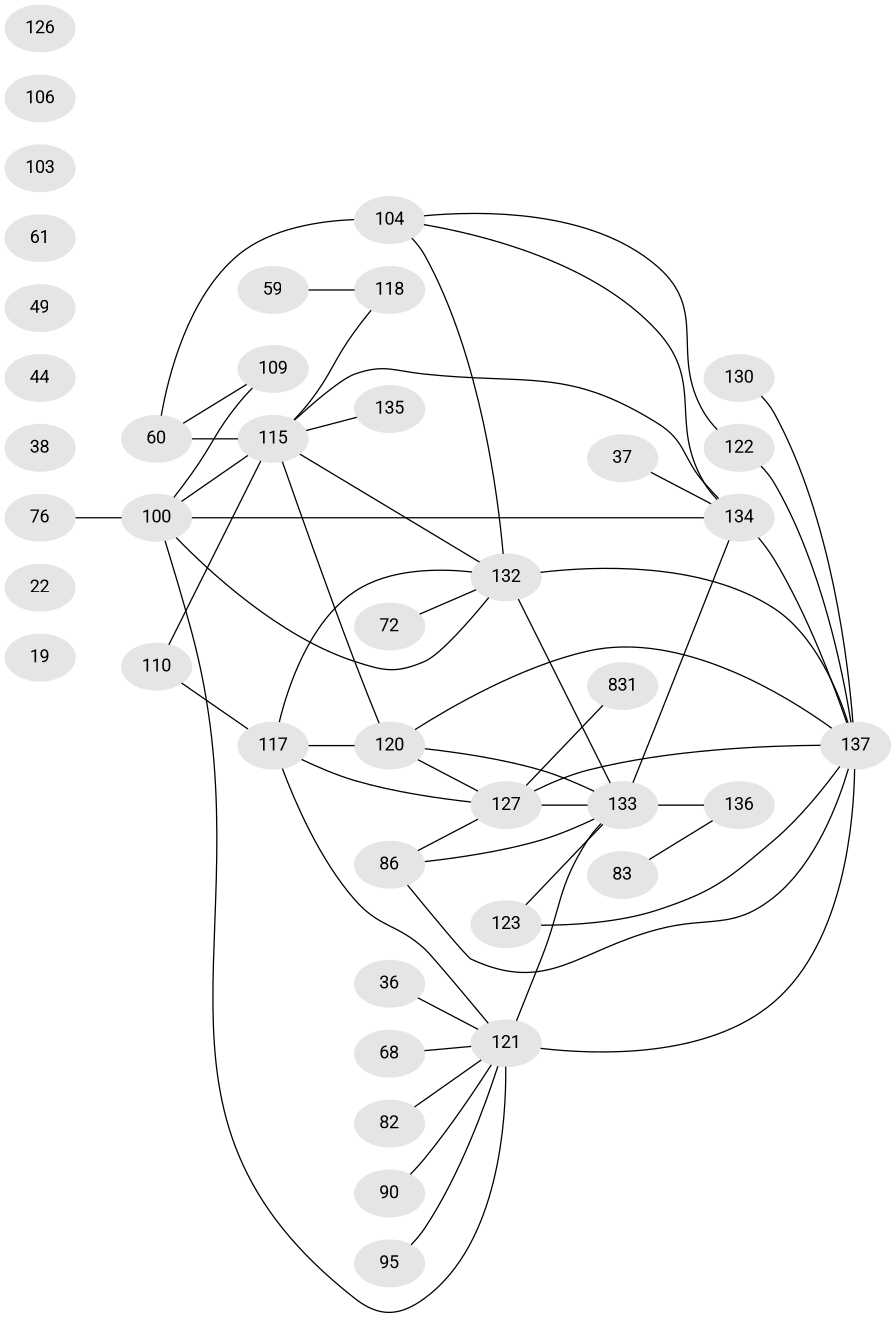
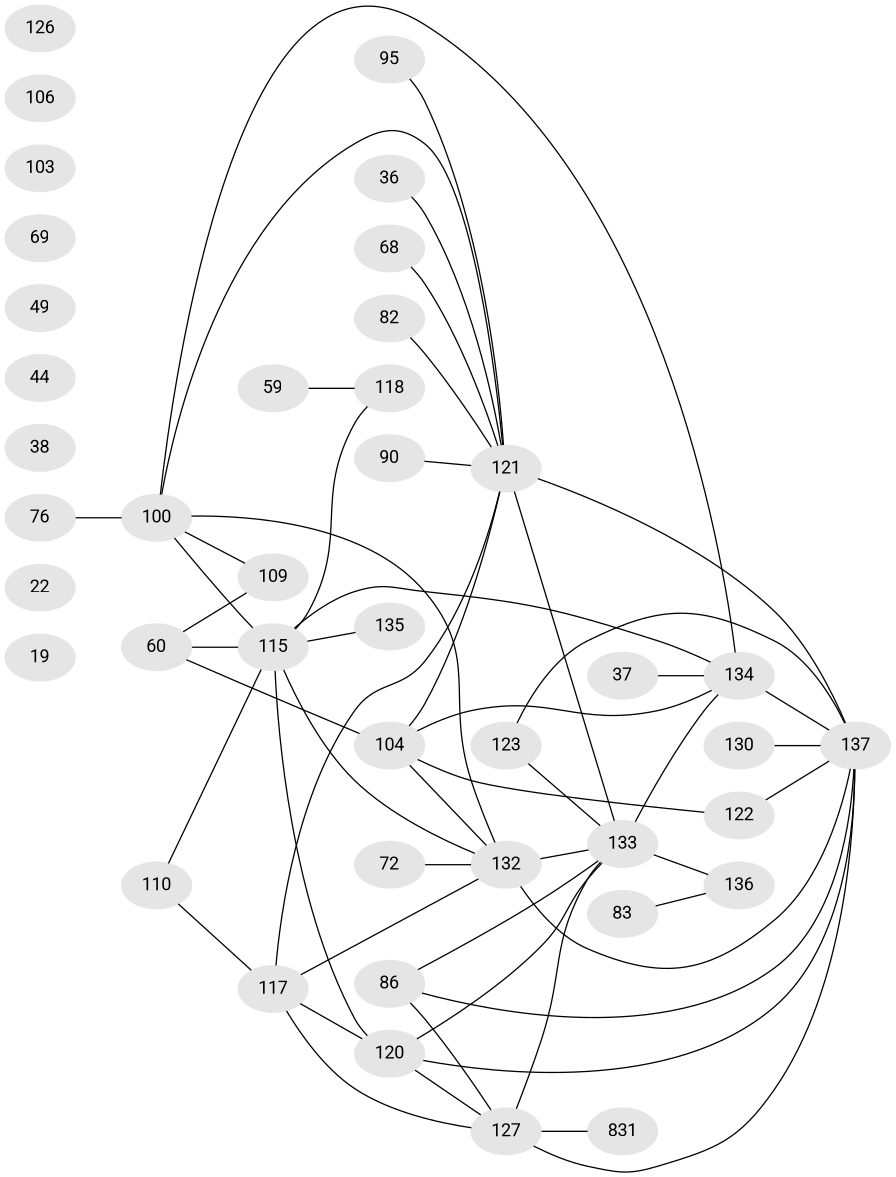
(40, 238) -> (40, 238)
none -> (465, 613)
